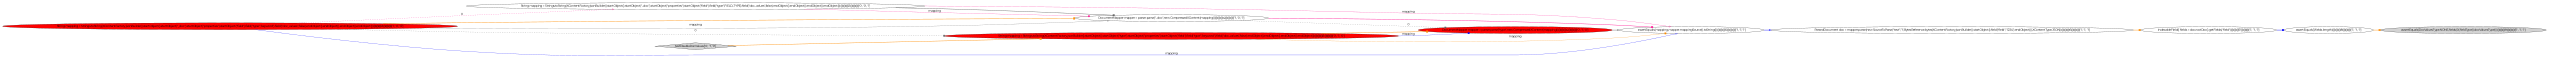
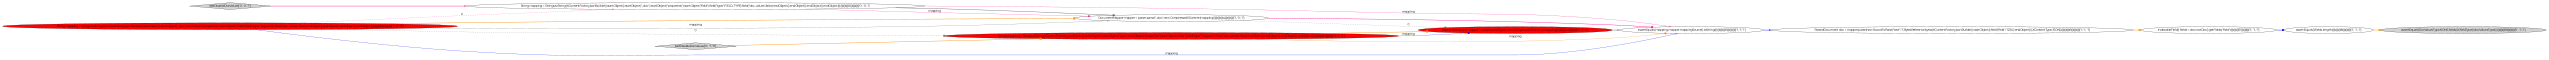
none -> (230, 6)
